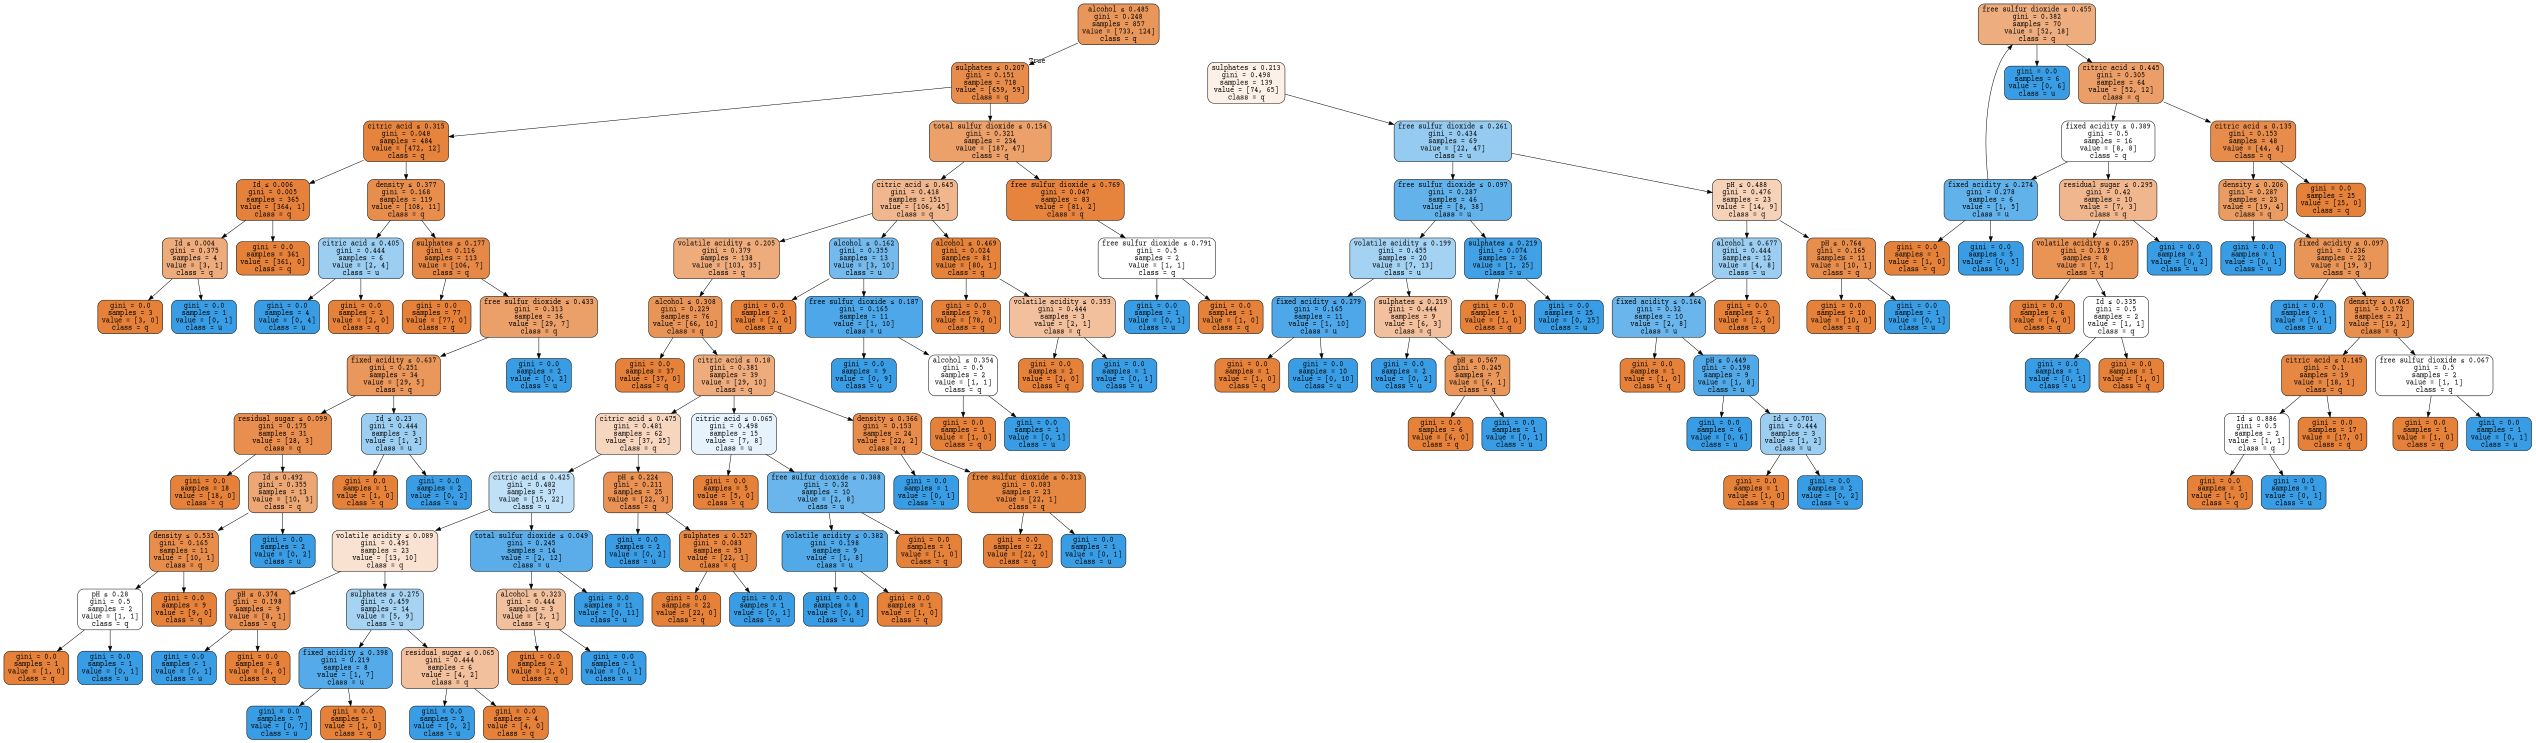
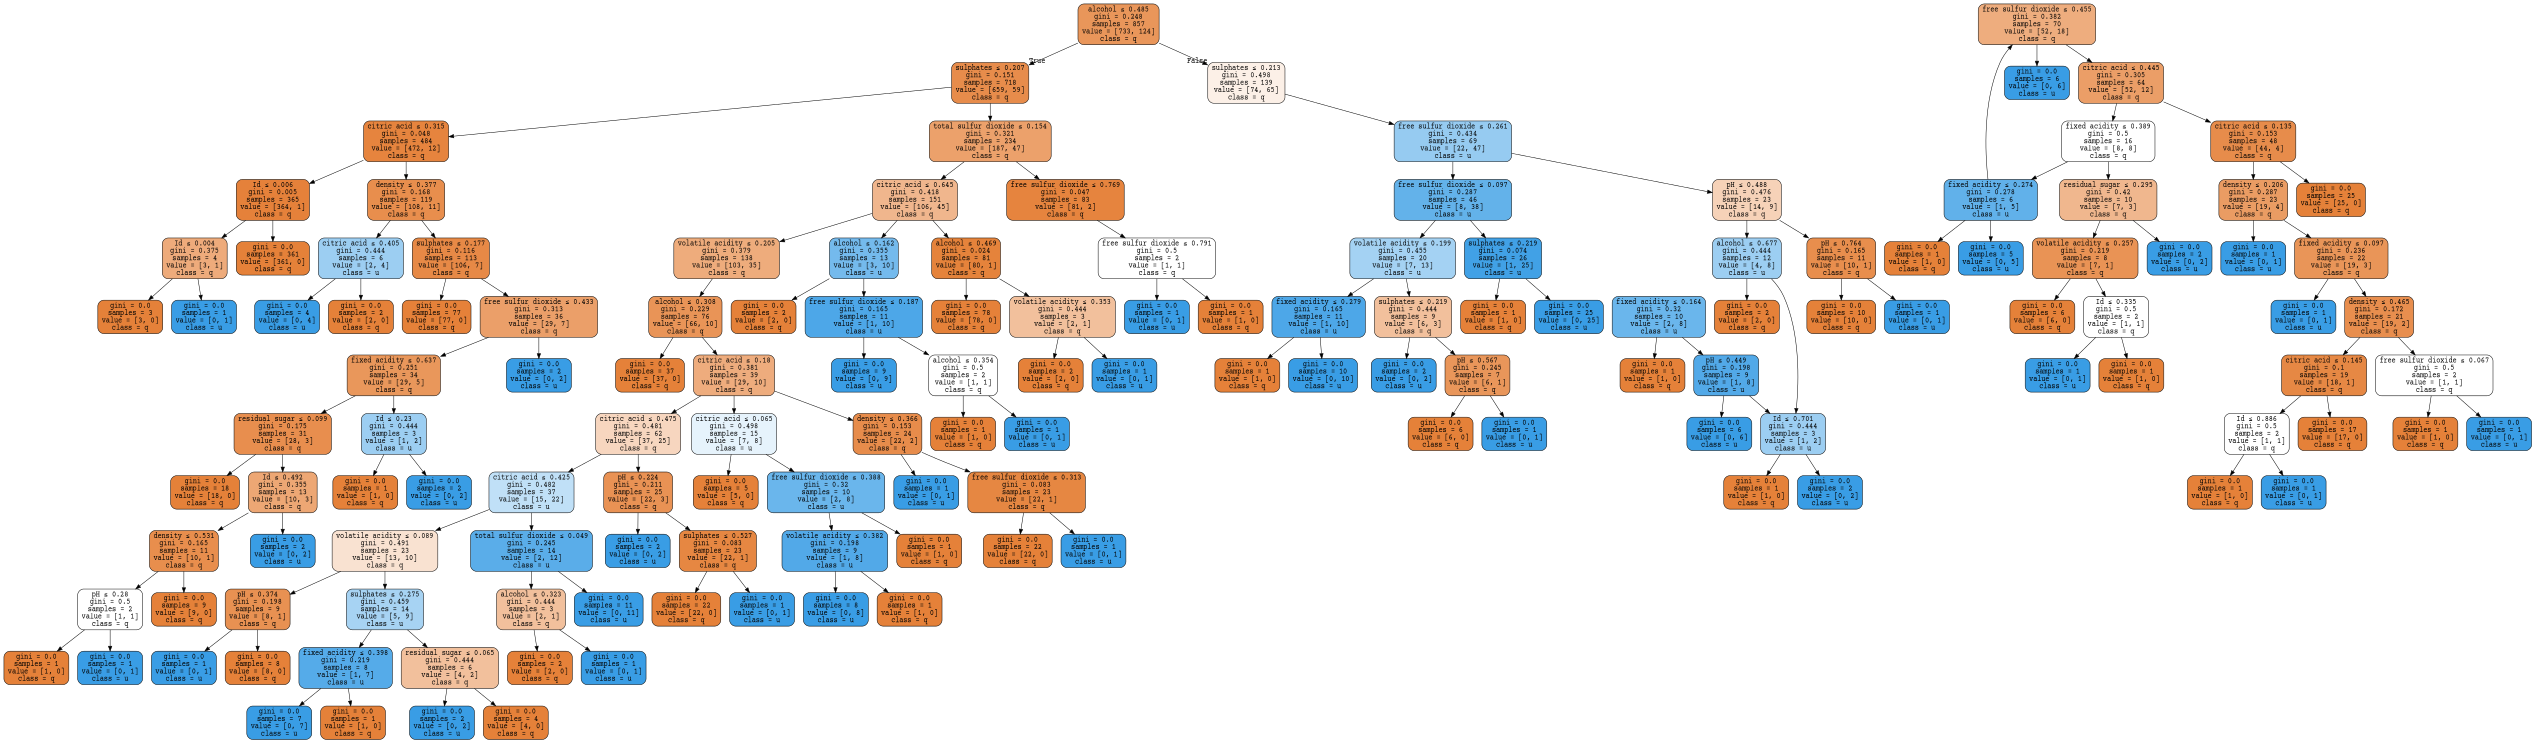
none -> (1181, 53)
(1705, 286) -> (1796, 341)
(718, 551) -> (718, 551)
